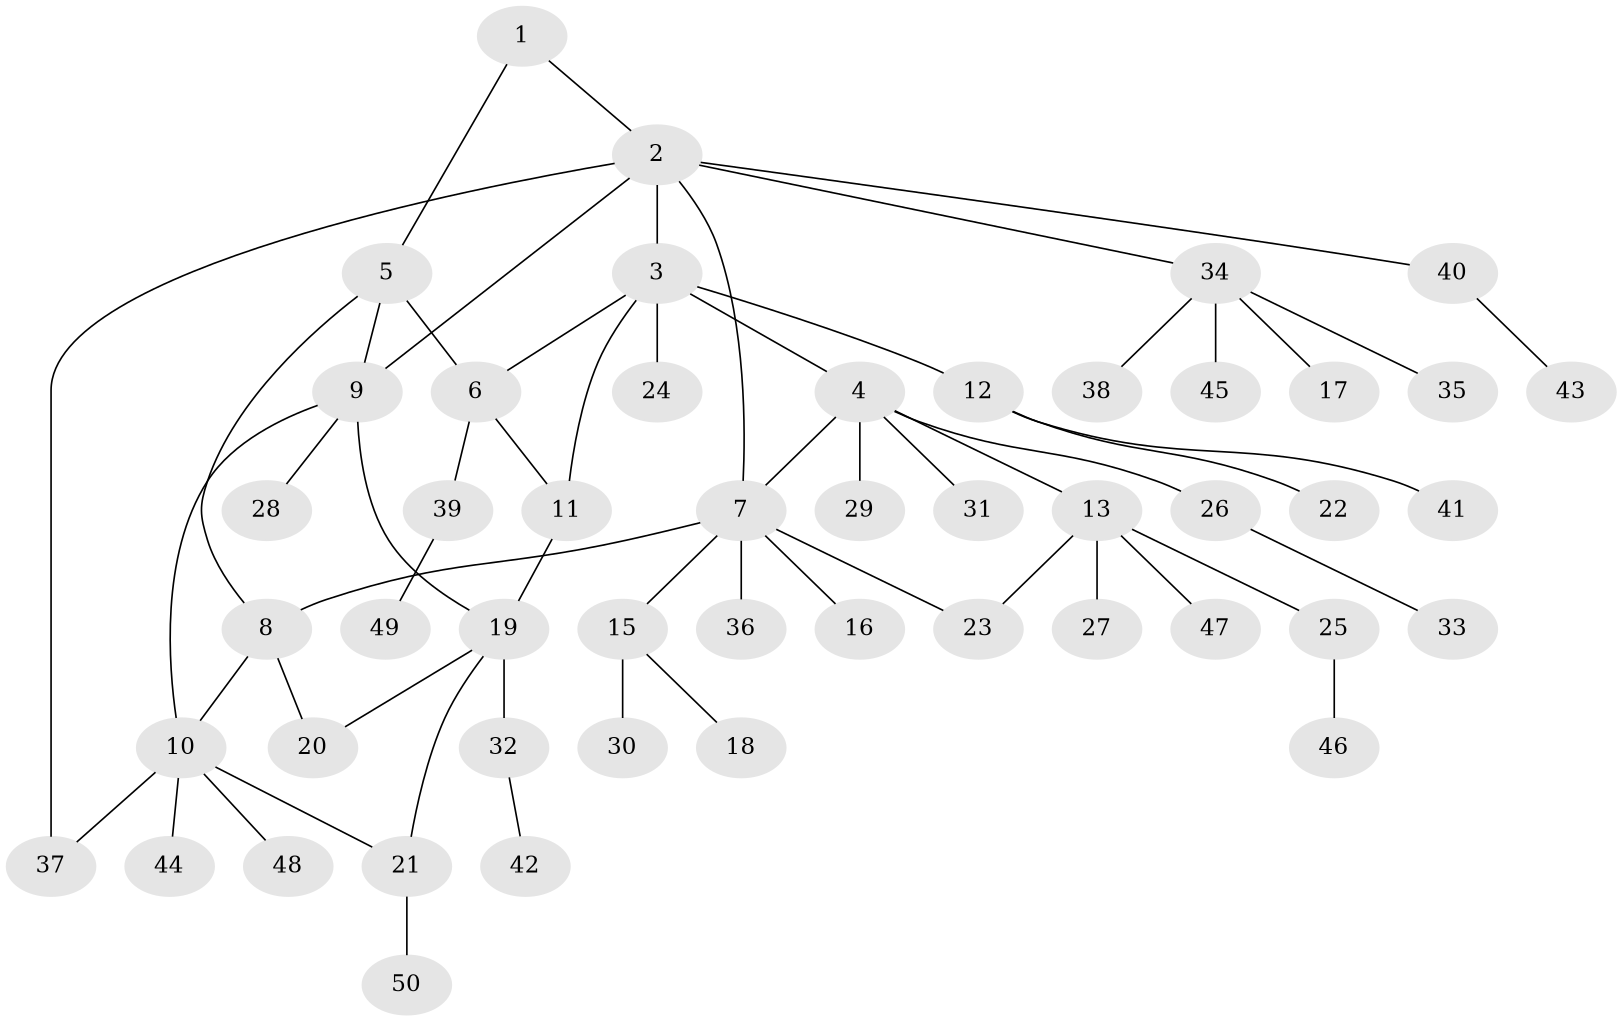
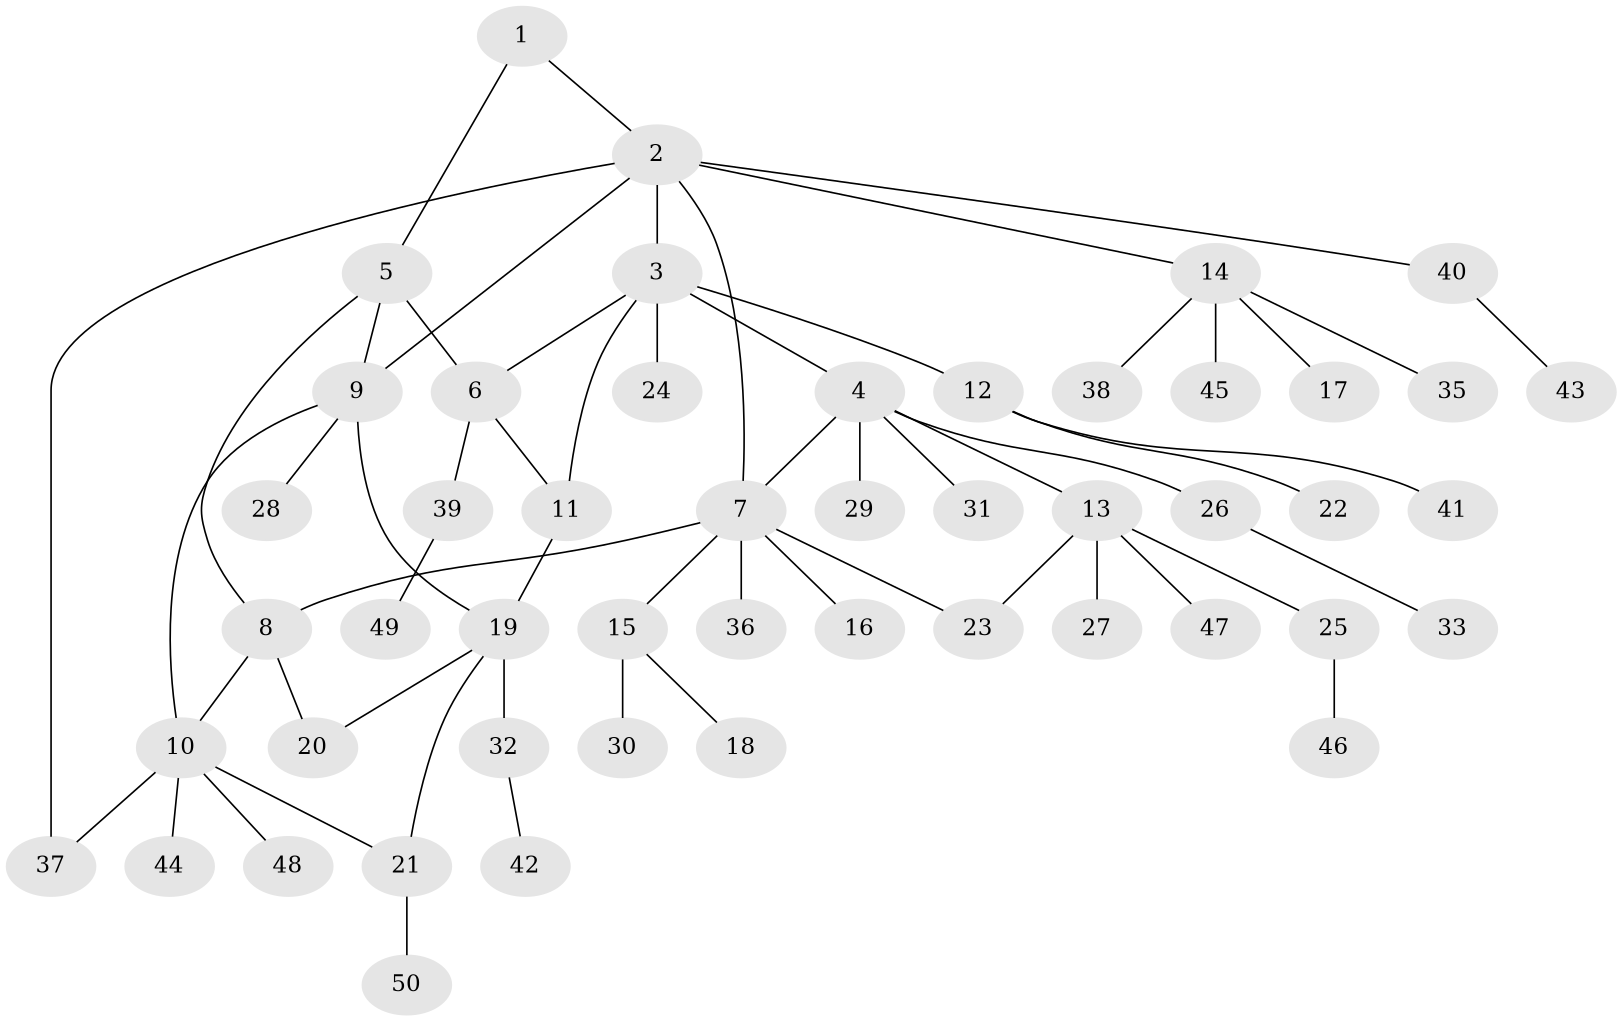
(1216, 273) -> (1216, 273)
